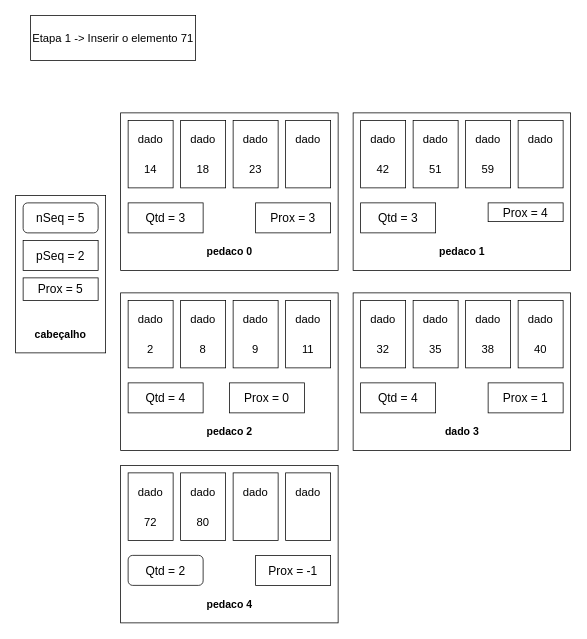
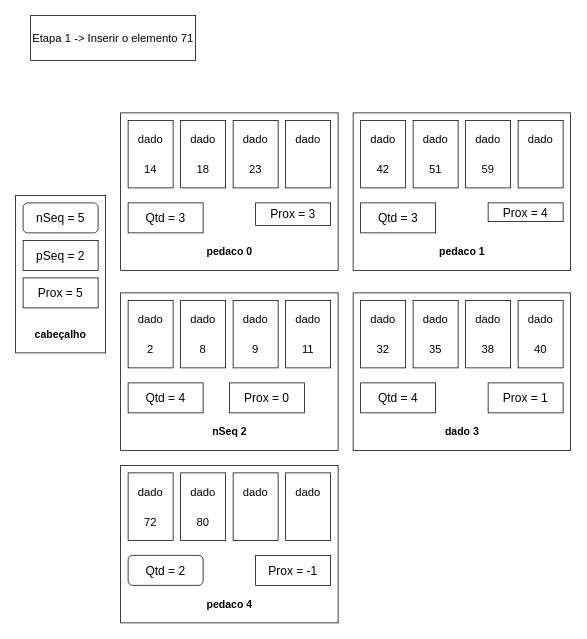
(293, 218) -> (293, 214)
(60, 289) -> (60, 293)
(230, 432) -> (230, 432)
